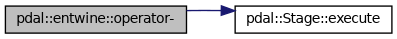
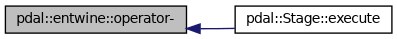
(204, 10) -> (218, 29)
